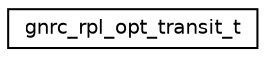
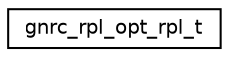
(133, 29) -> (114, 29)
